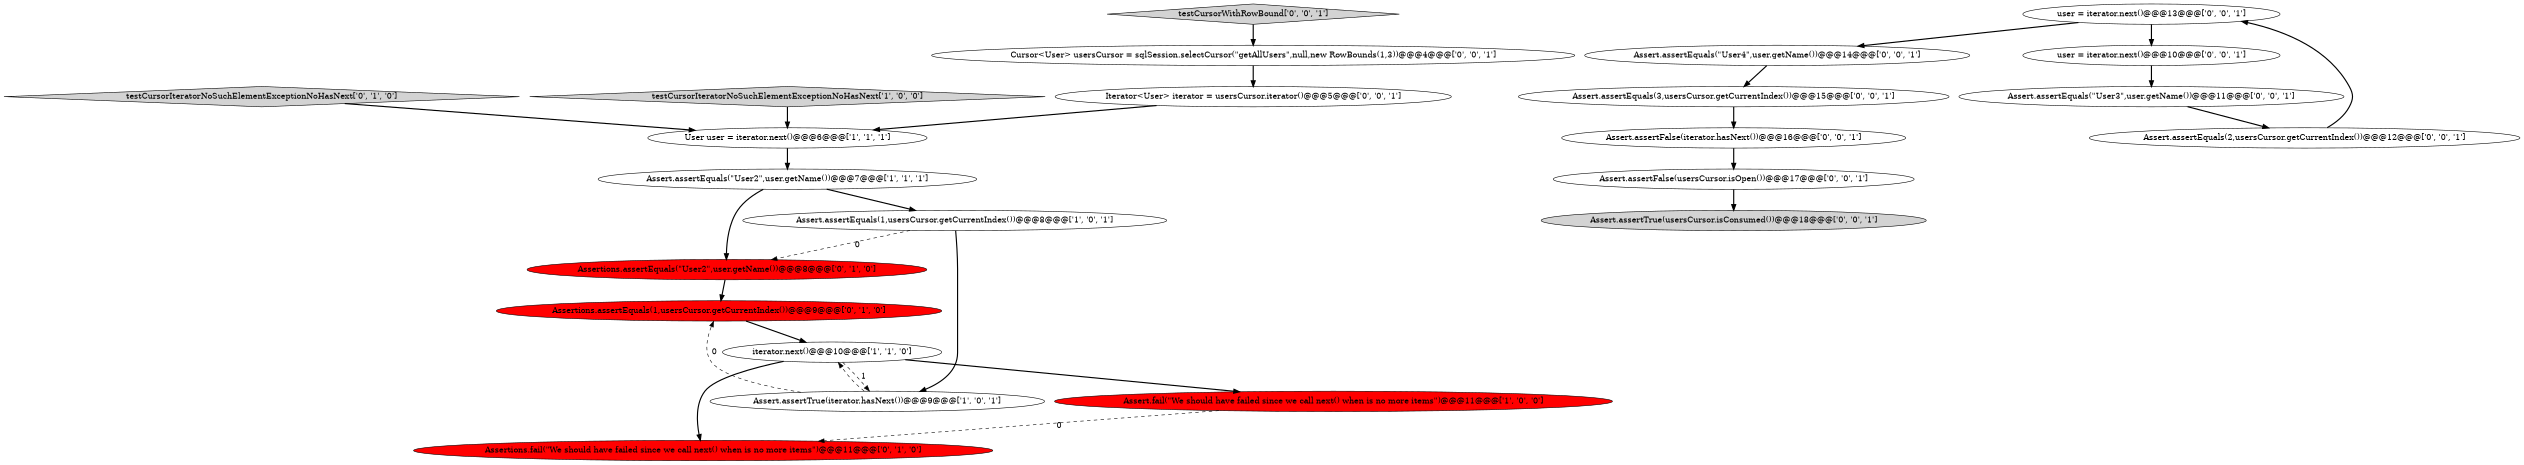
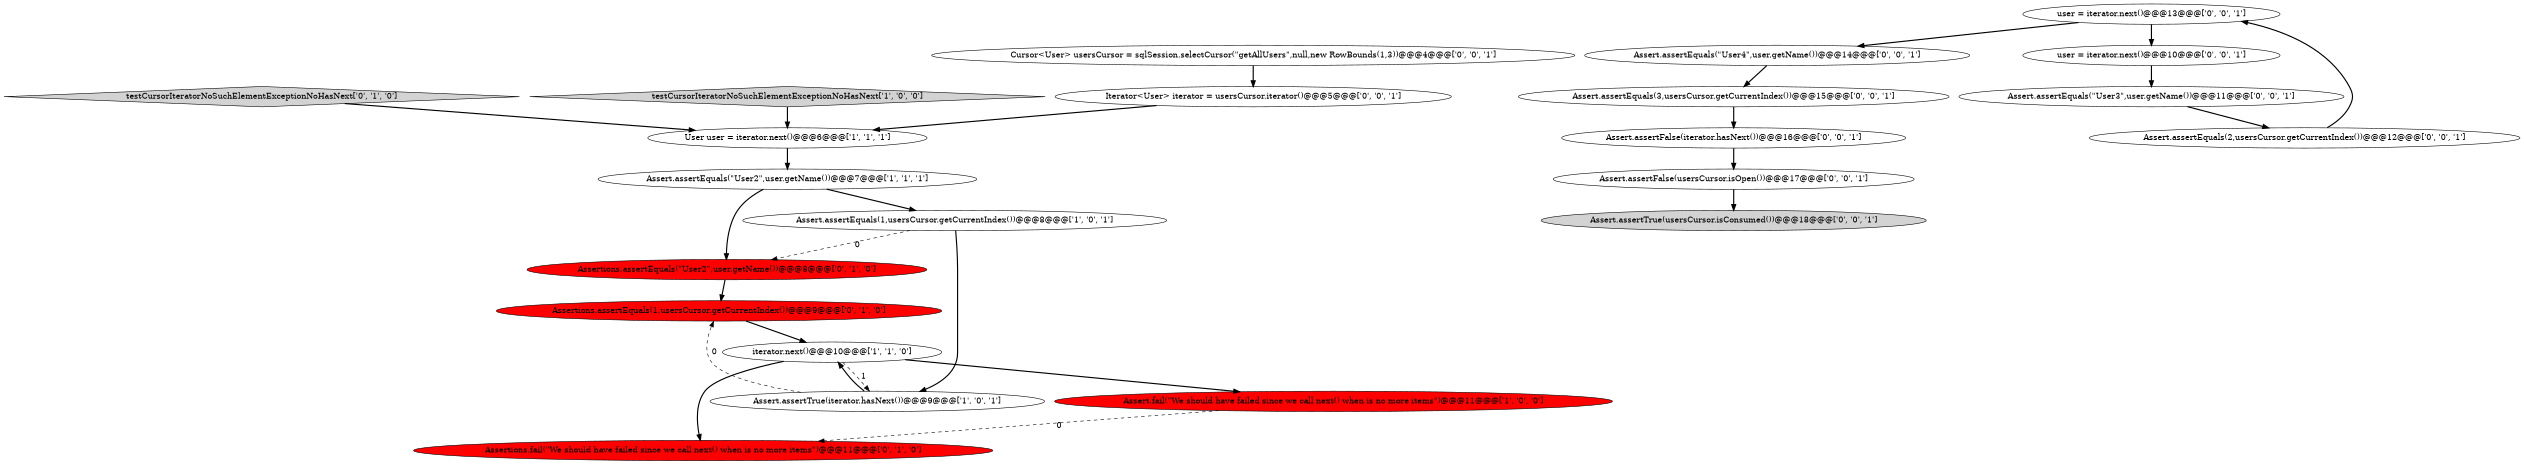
(1253, 14) -> none
(852, 380) -> (852, 380)
